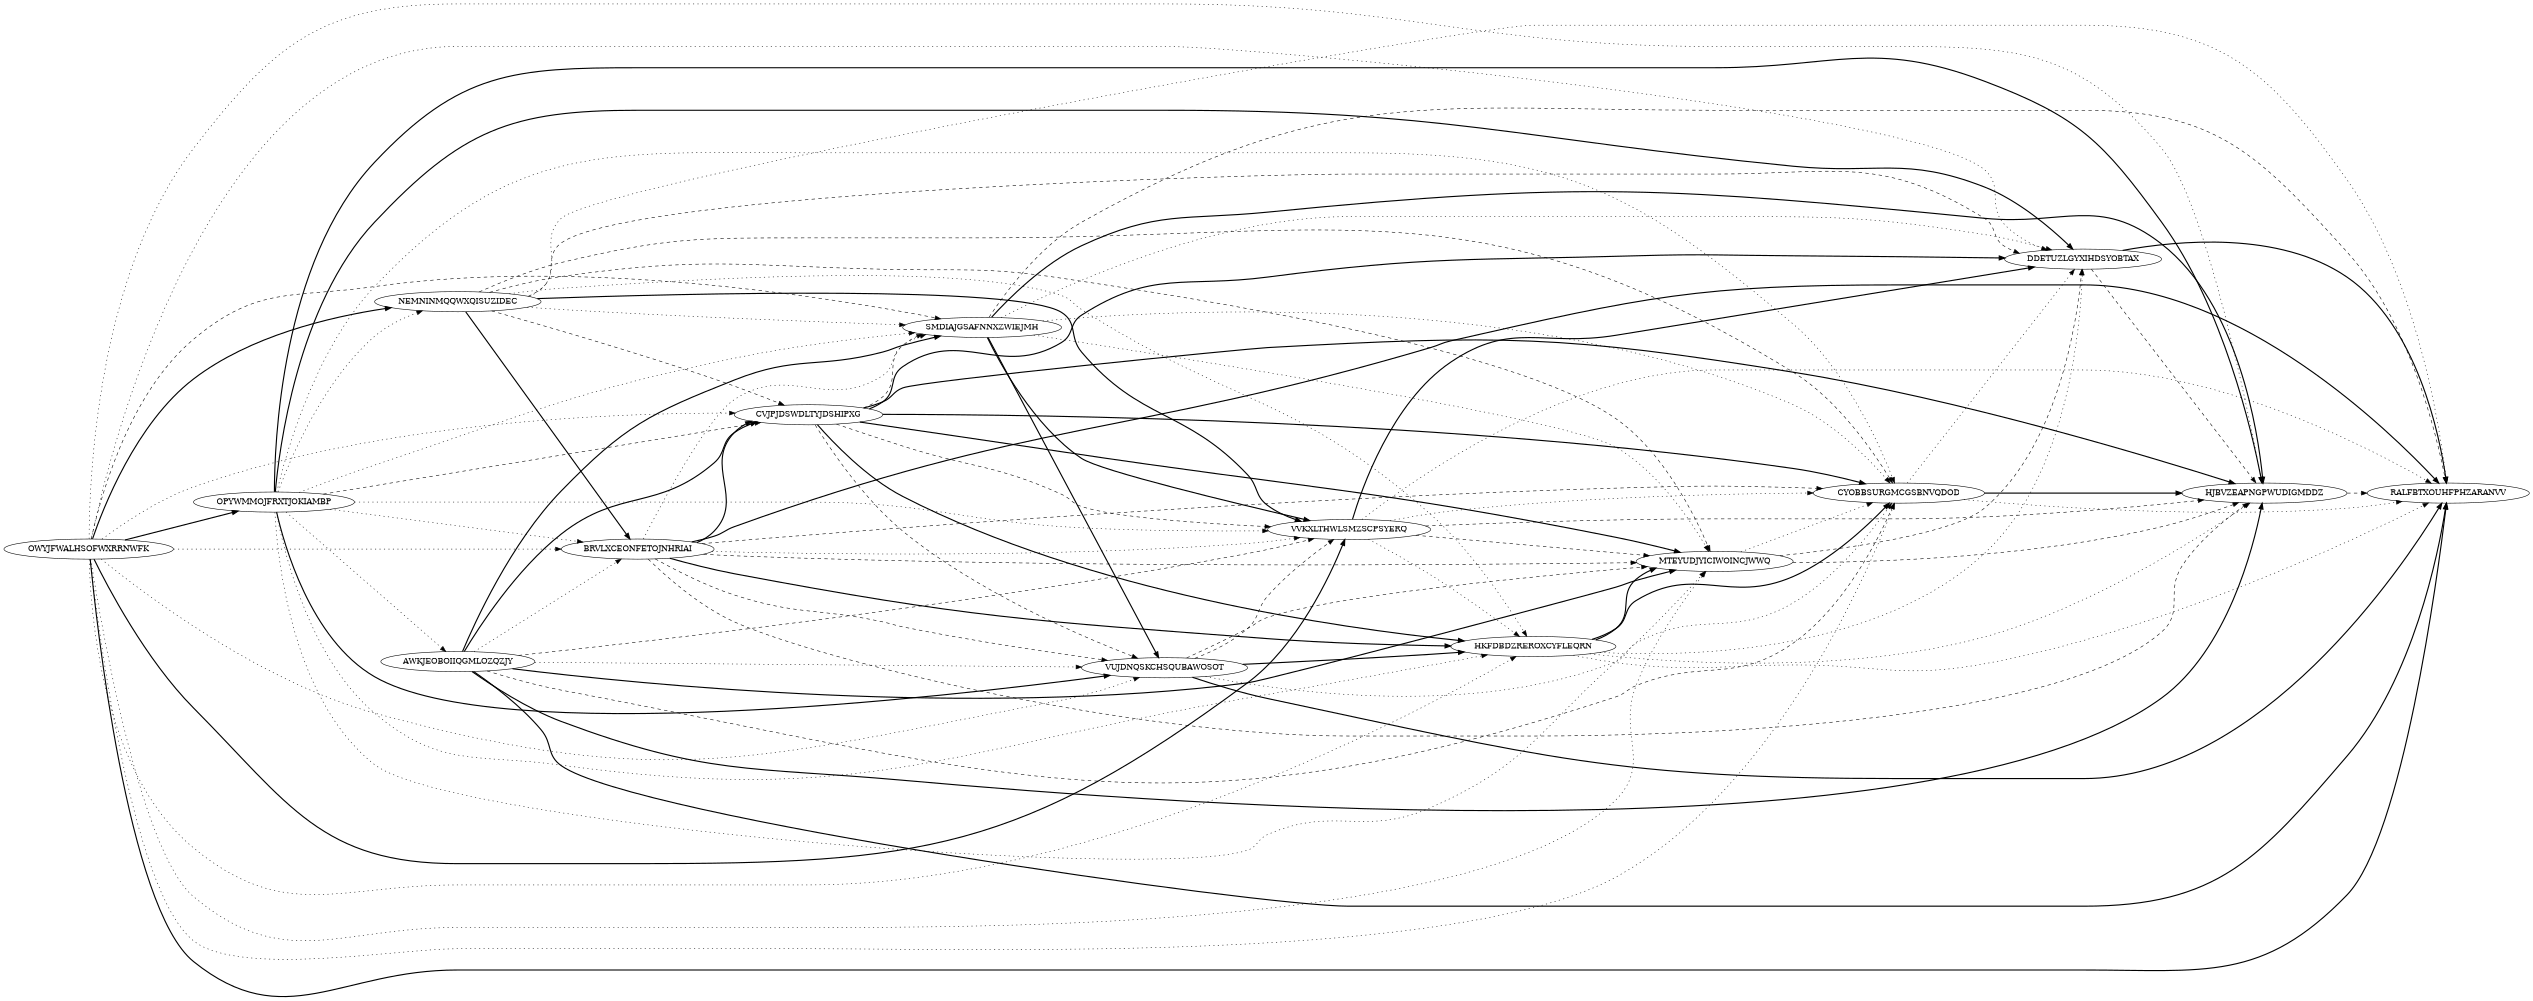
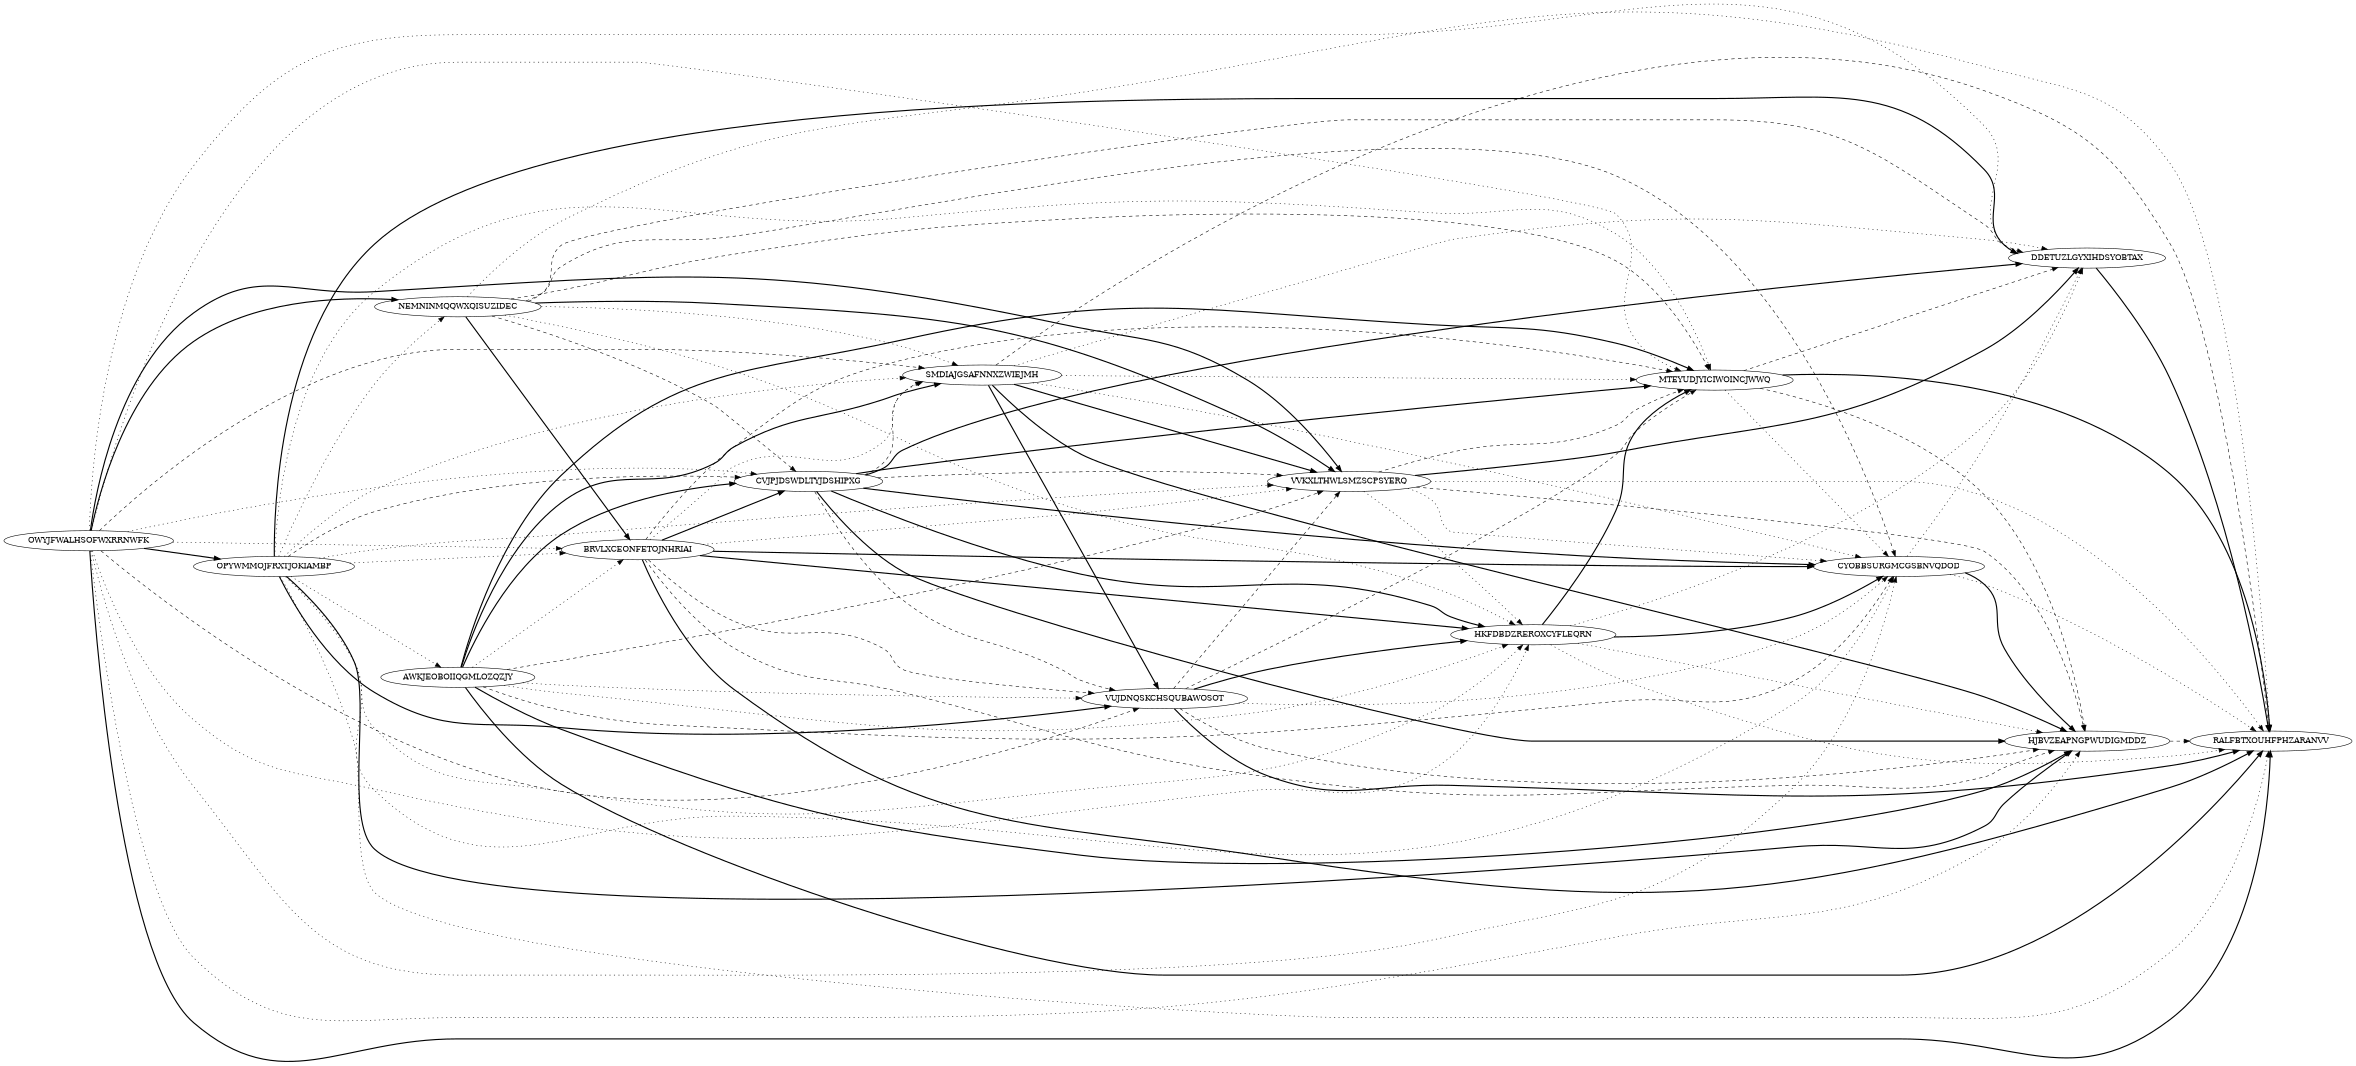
(2172, 374) -> (1602, 784)
none -> (2115, 437)
(1259, 504) -> (1260, 561)
none -> (1007, 730)
(598, 756) -> (646, 800)
none -> (1218, 1012)
